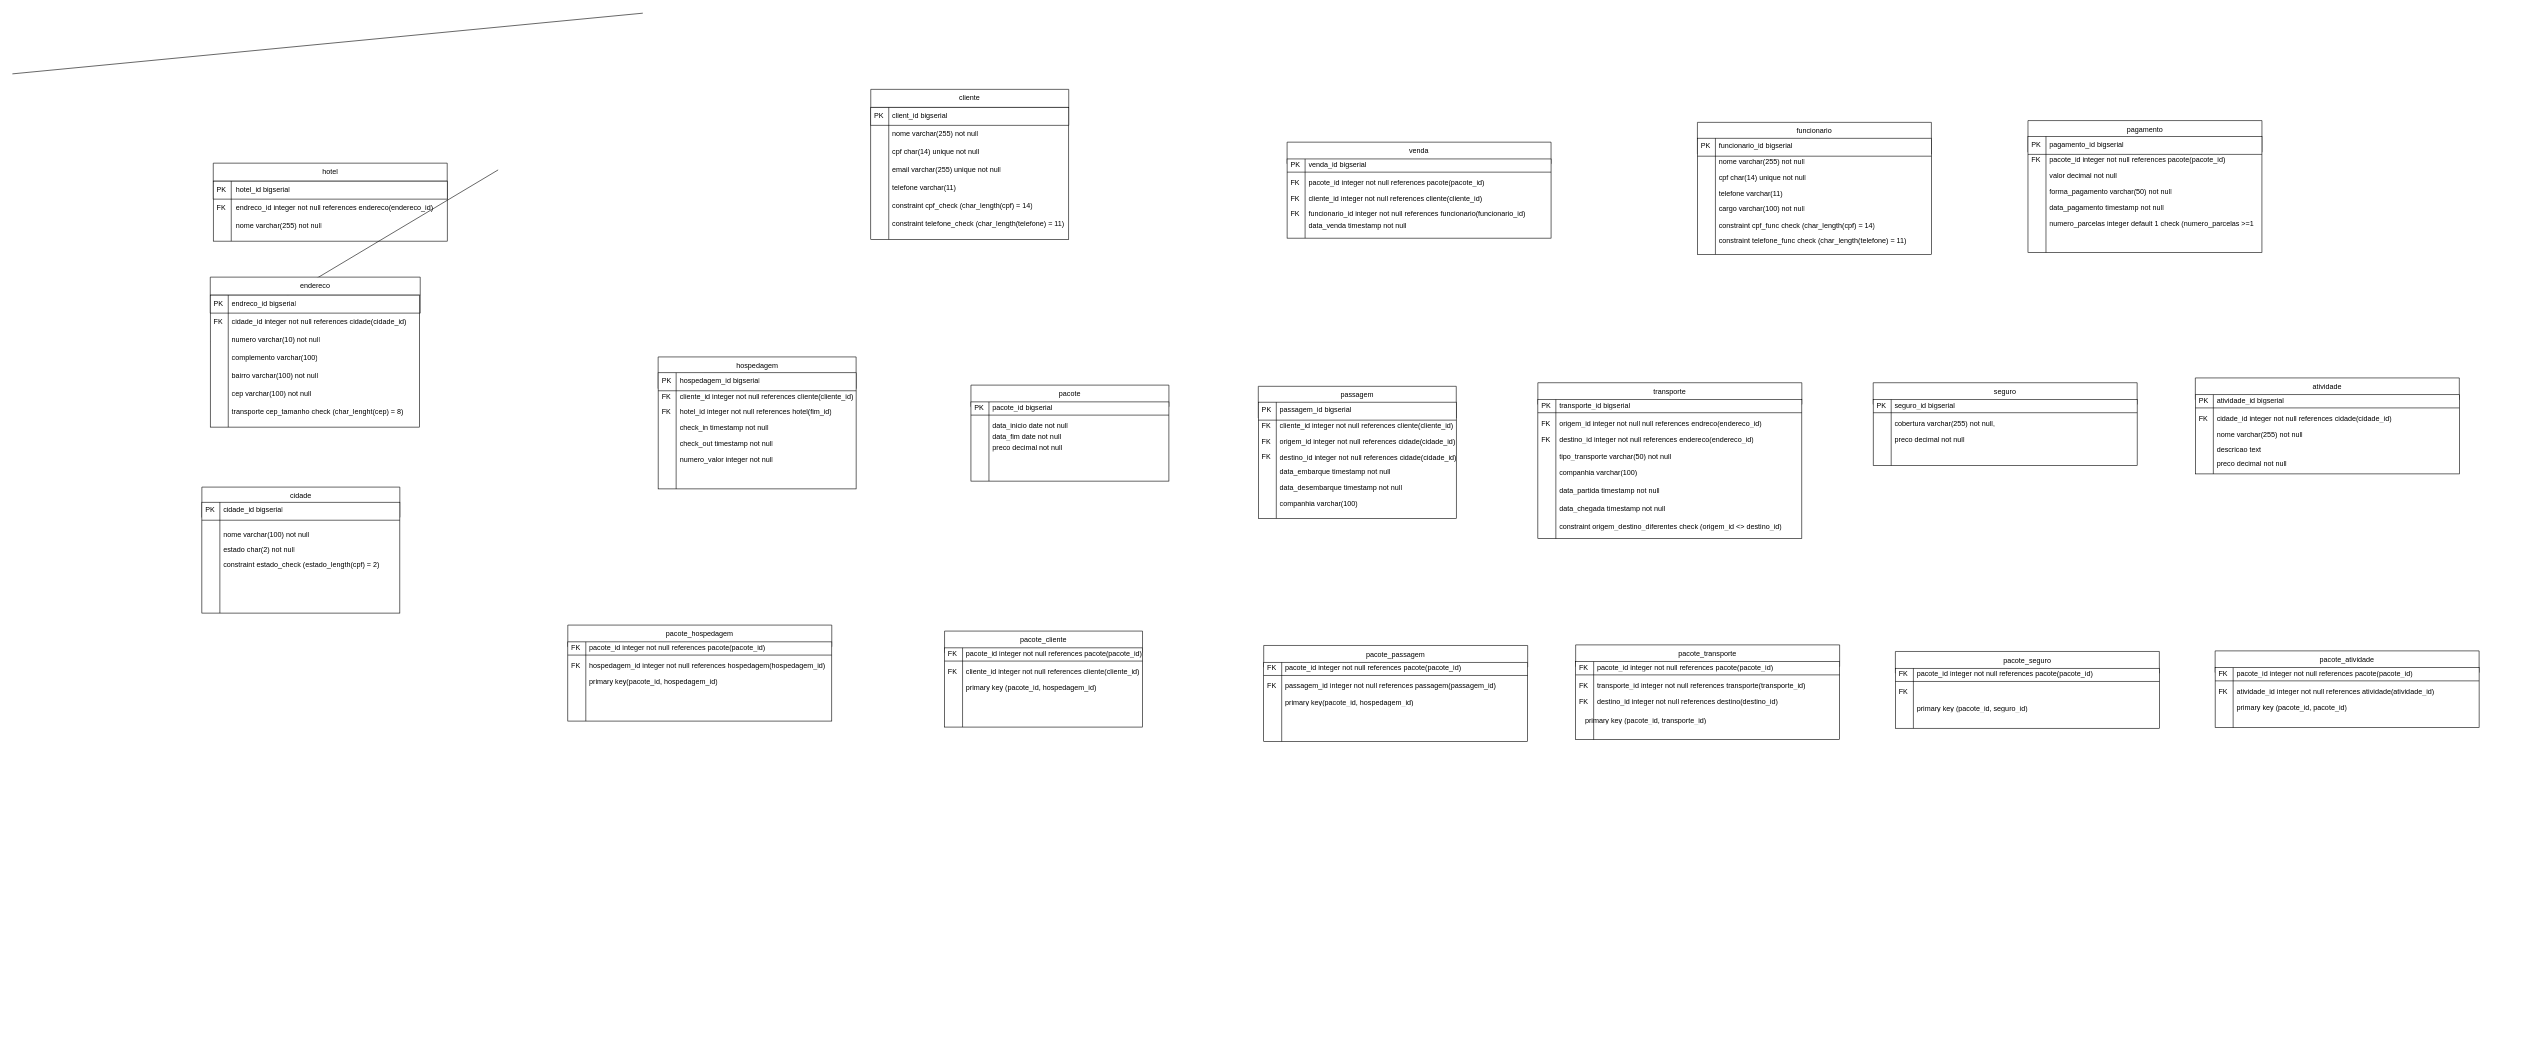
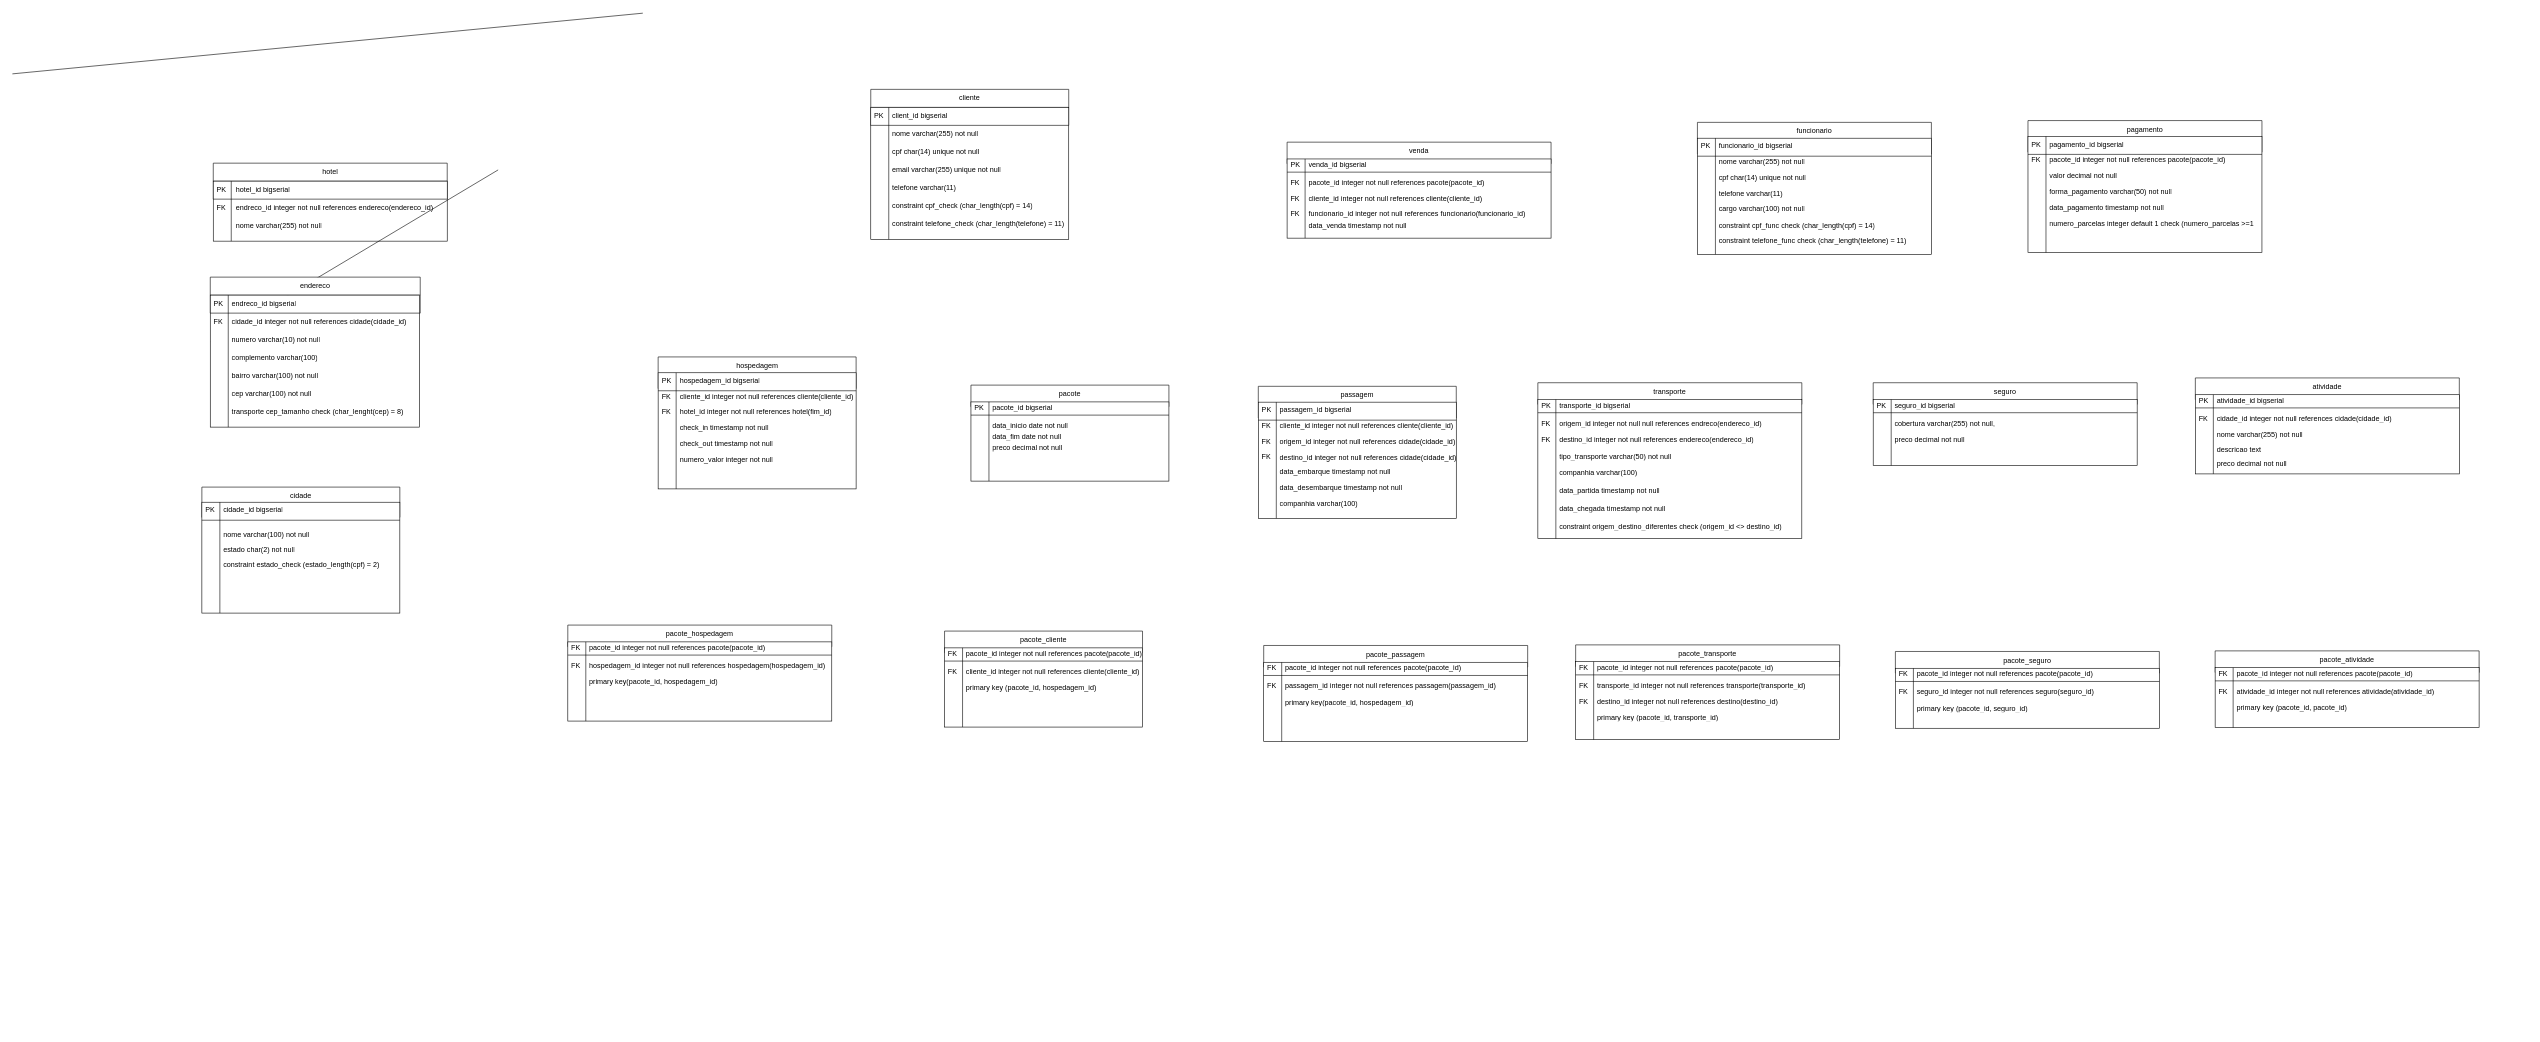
none -> (2037, 692)
(1705, 720) -> (1717, 717)
